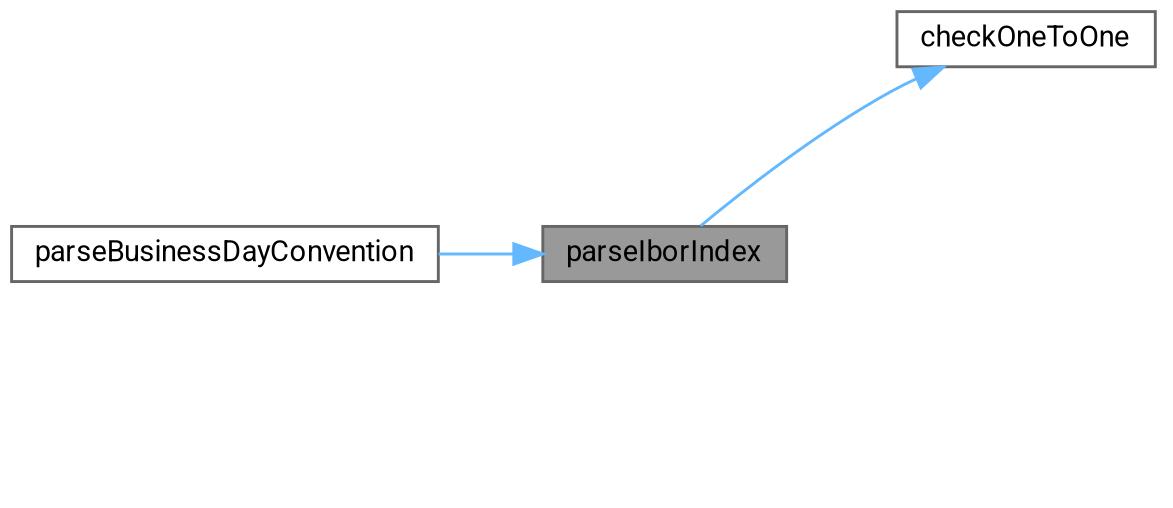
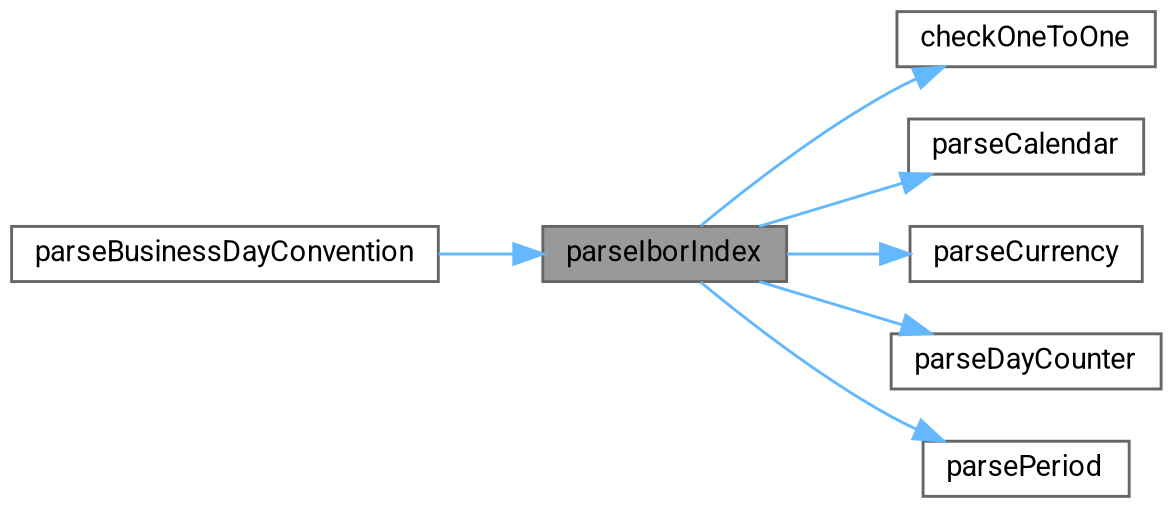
none -> (1026, 147)
none -> (1026, 254)
none -> (1026, 361)
none -> (1026, 469)
